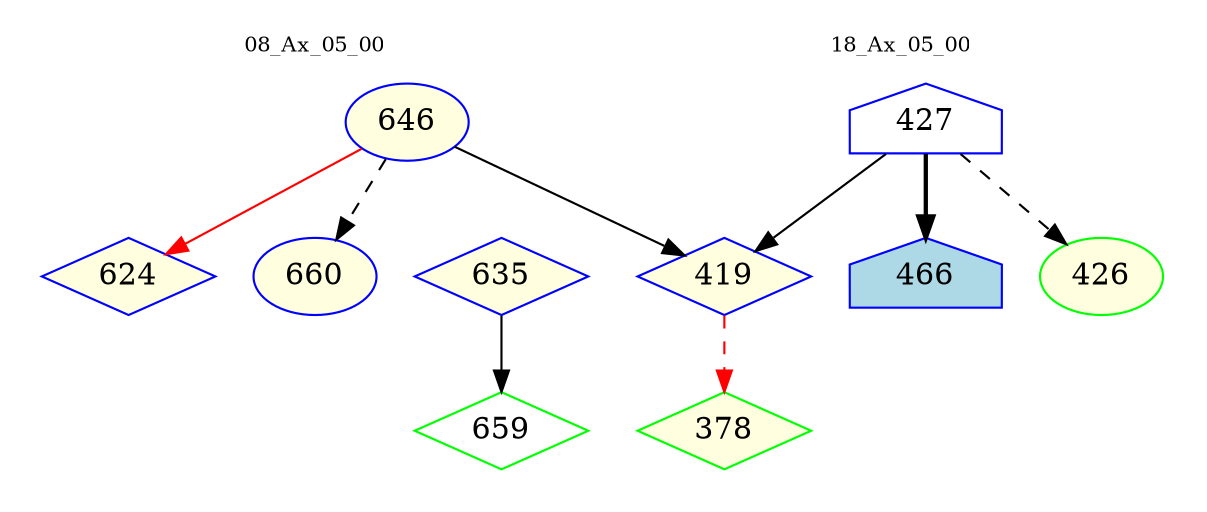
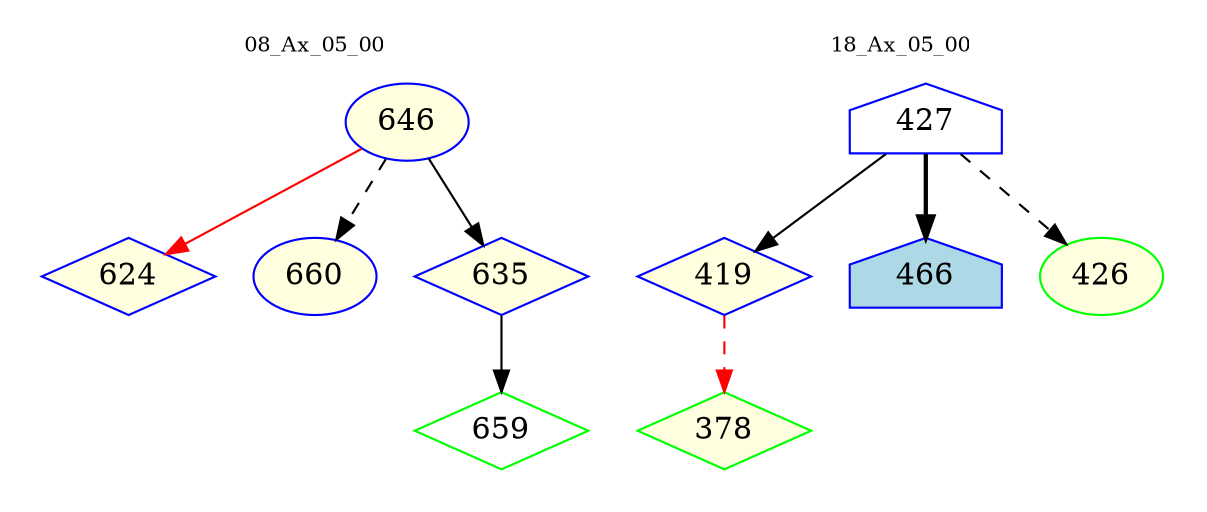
(560, 196) -> (450, 193)
